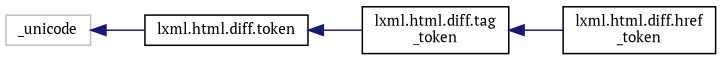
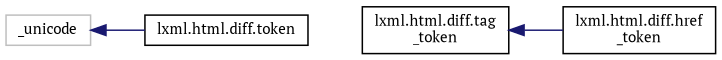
(343, 30) -> none
